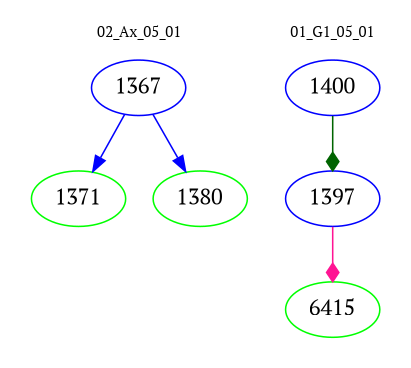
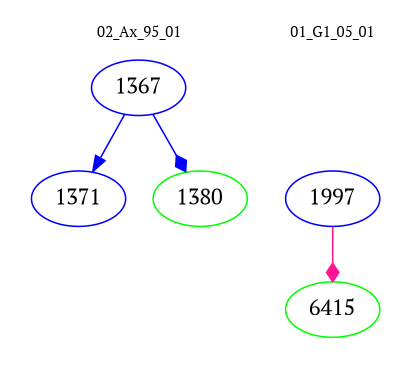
(139, 33) -> (139, 33)
(333, 88) -> none
(165, 136) -> (165, 136)
(79, 199) -> (79, 199)
(333, 199) -> (333, 199)
